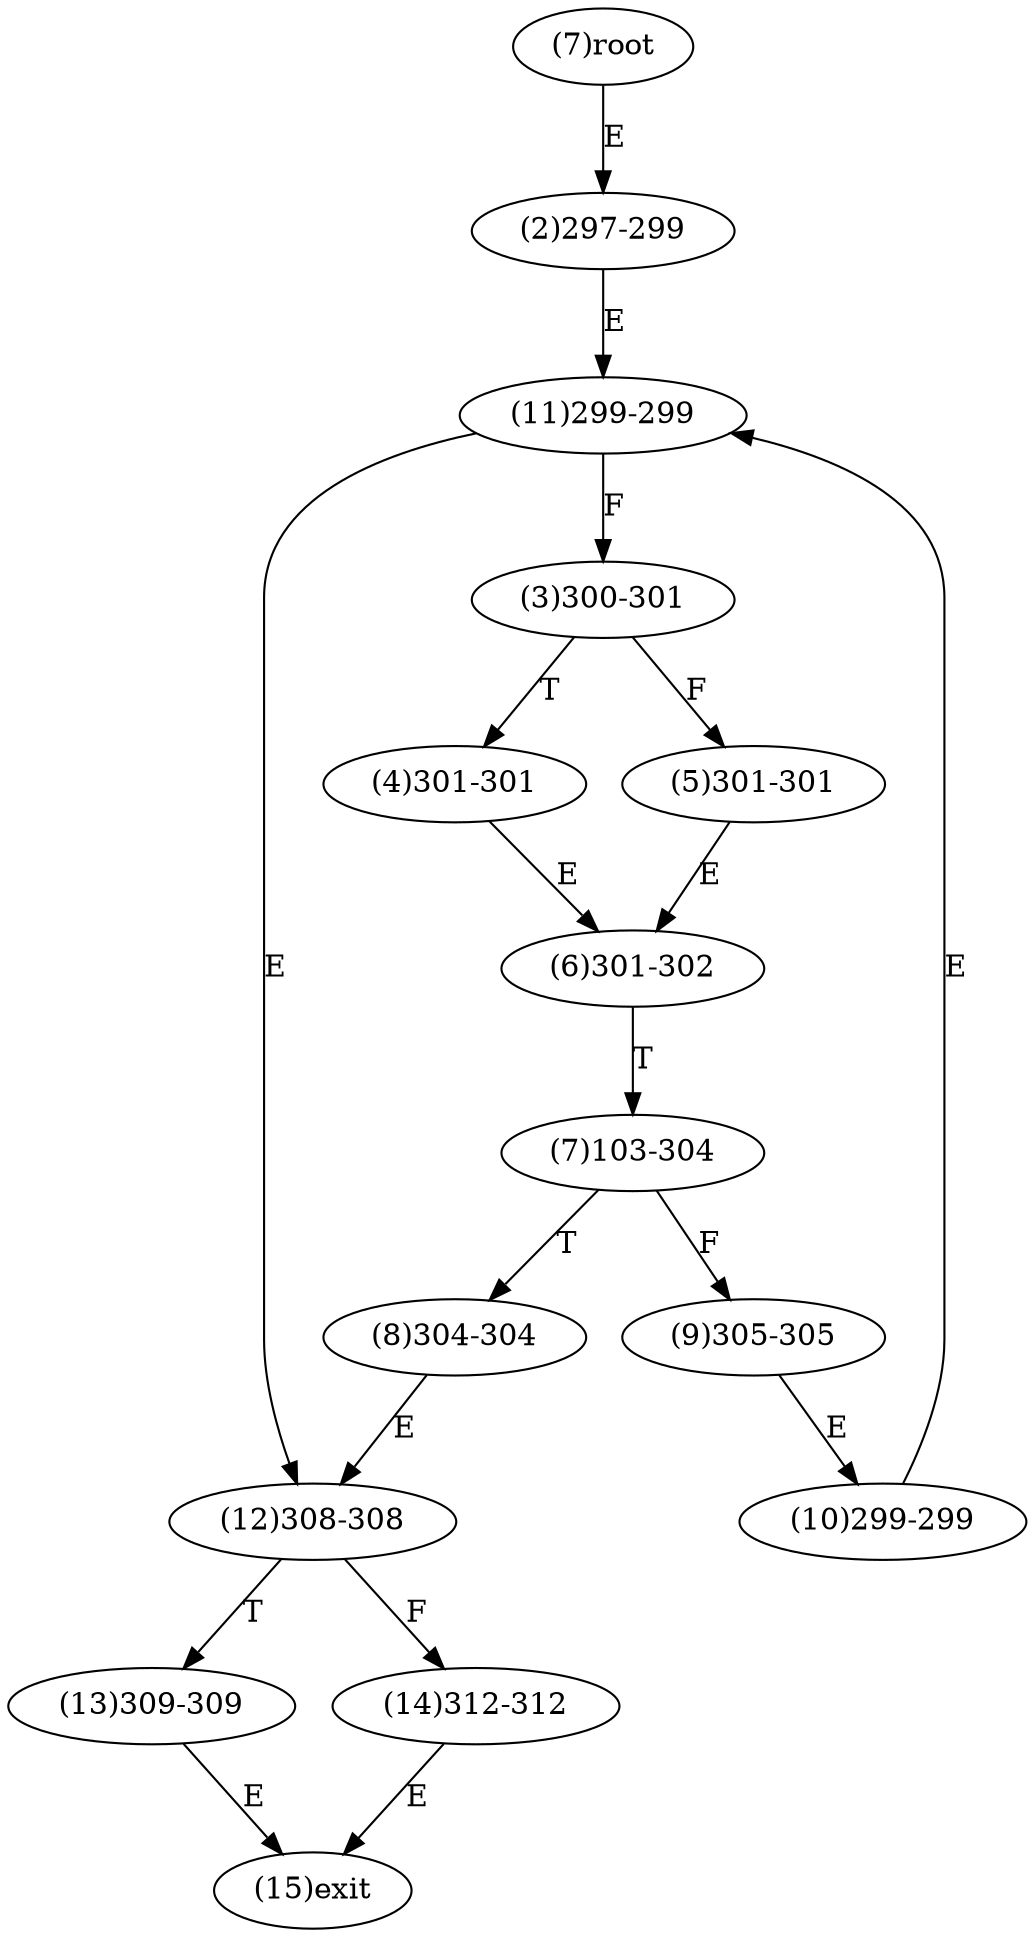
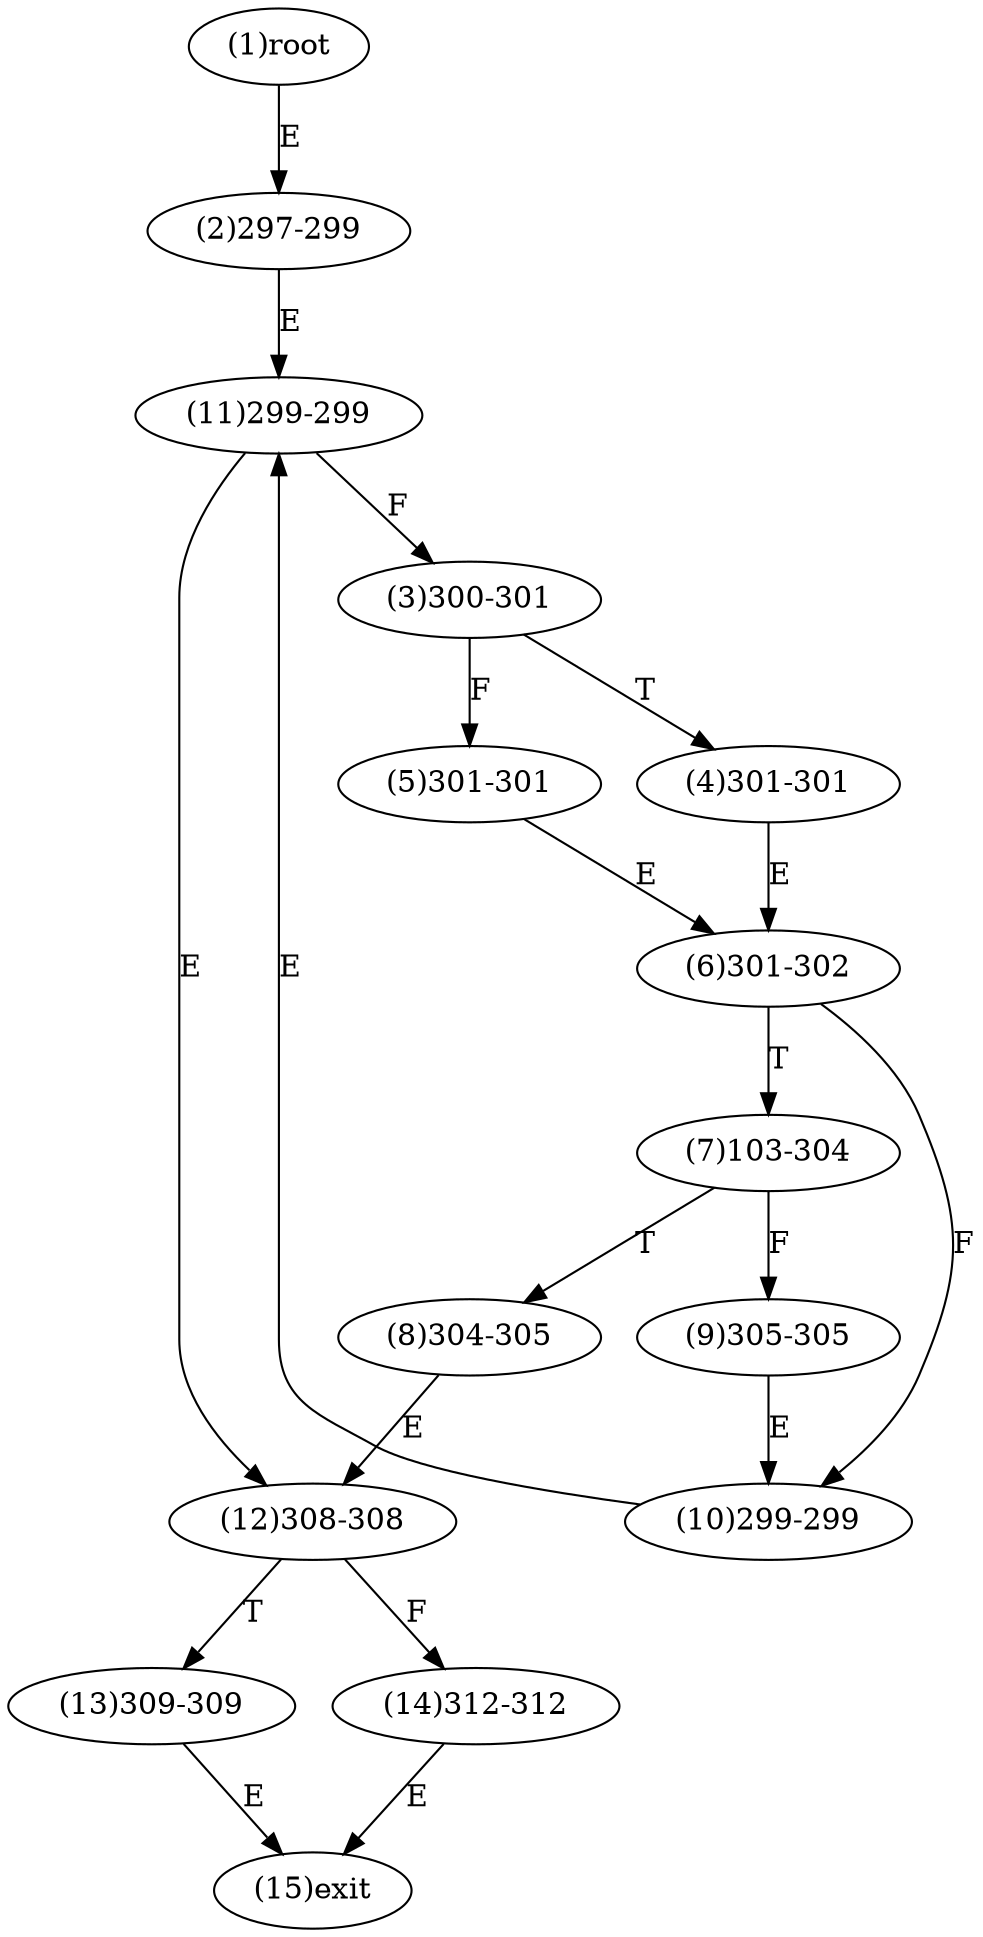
(603, 47) -> (279, 47)
none -> (952, 1234)
(455, 1337) -> (470, 1337)
